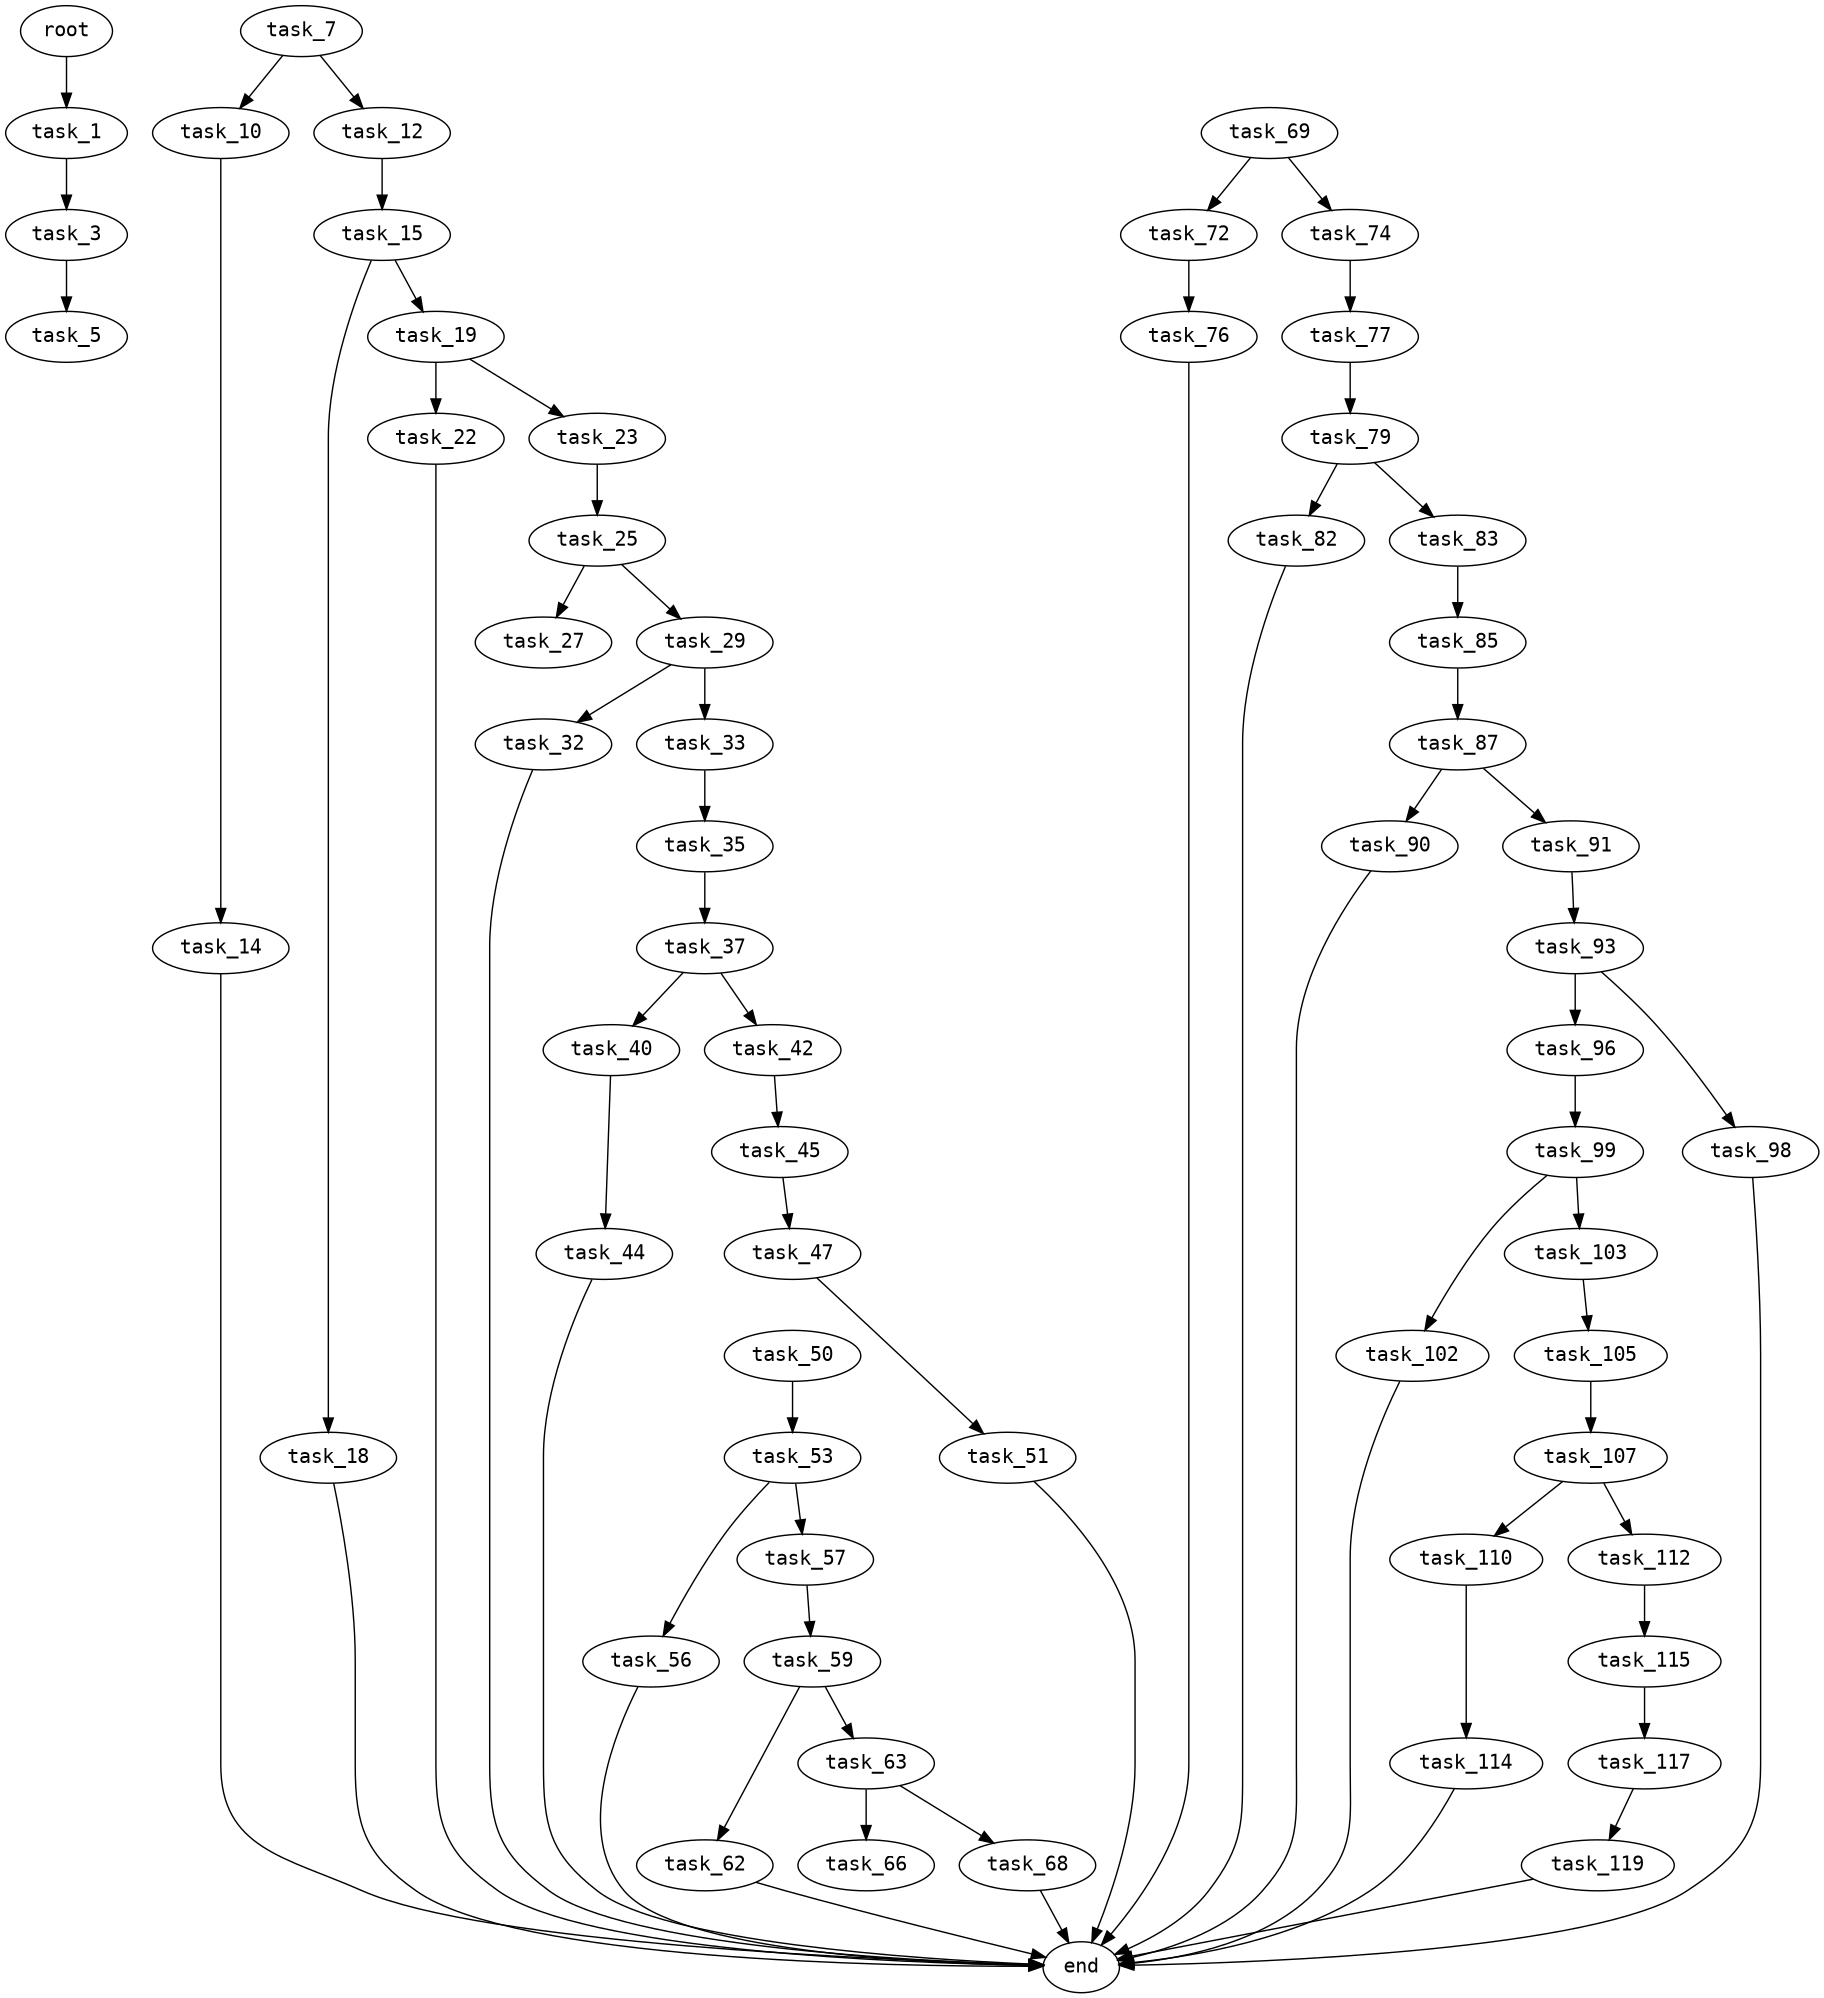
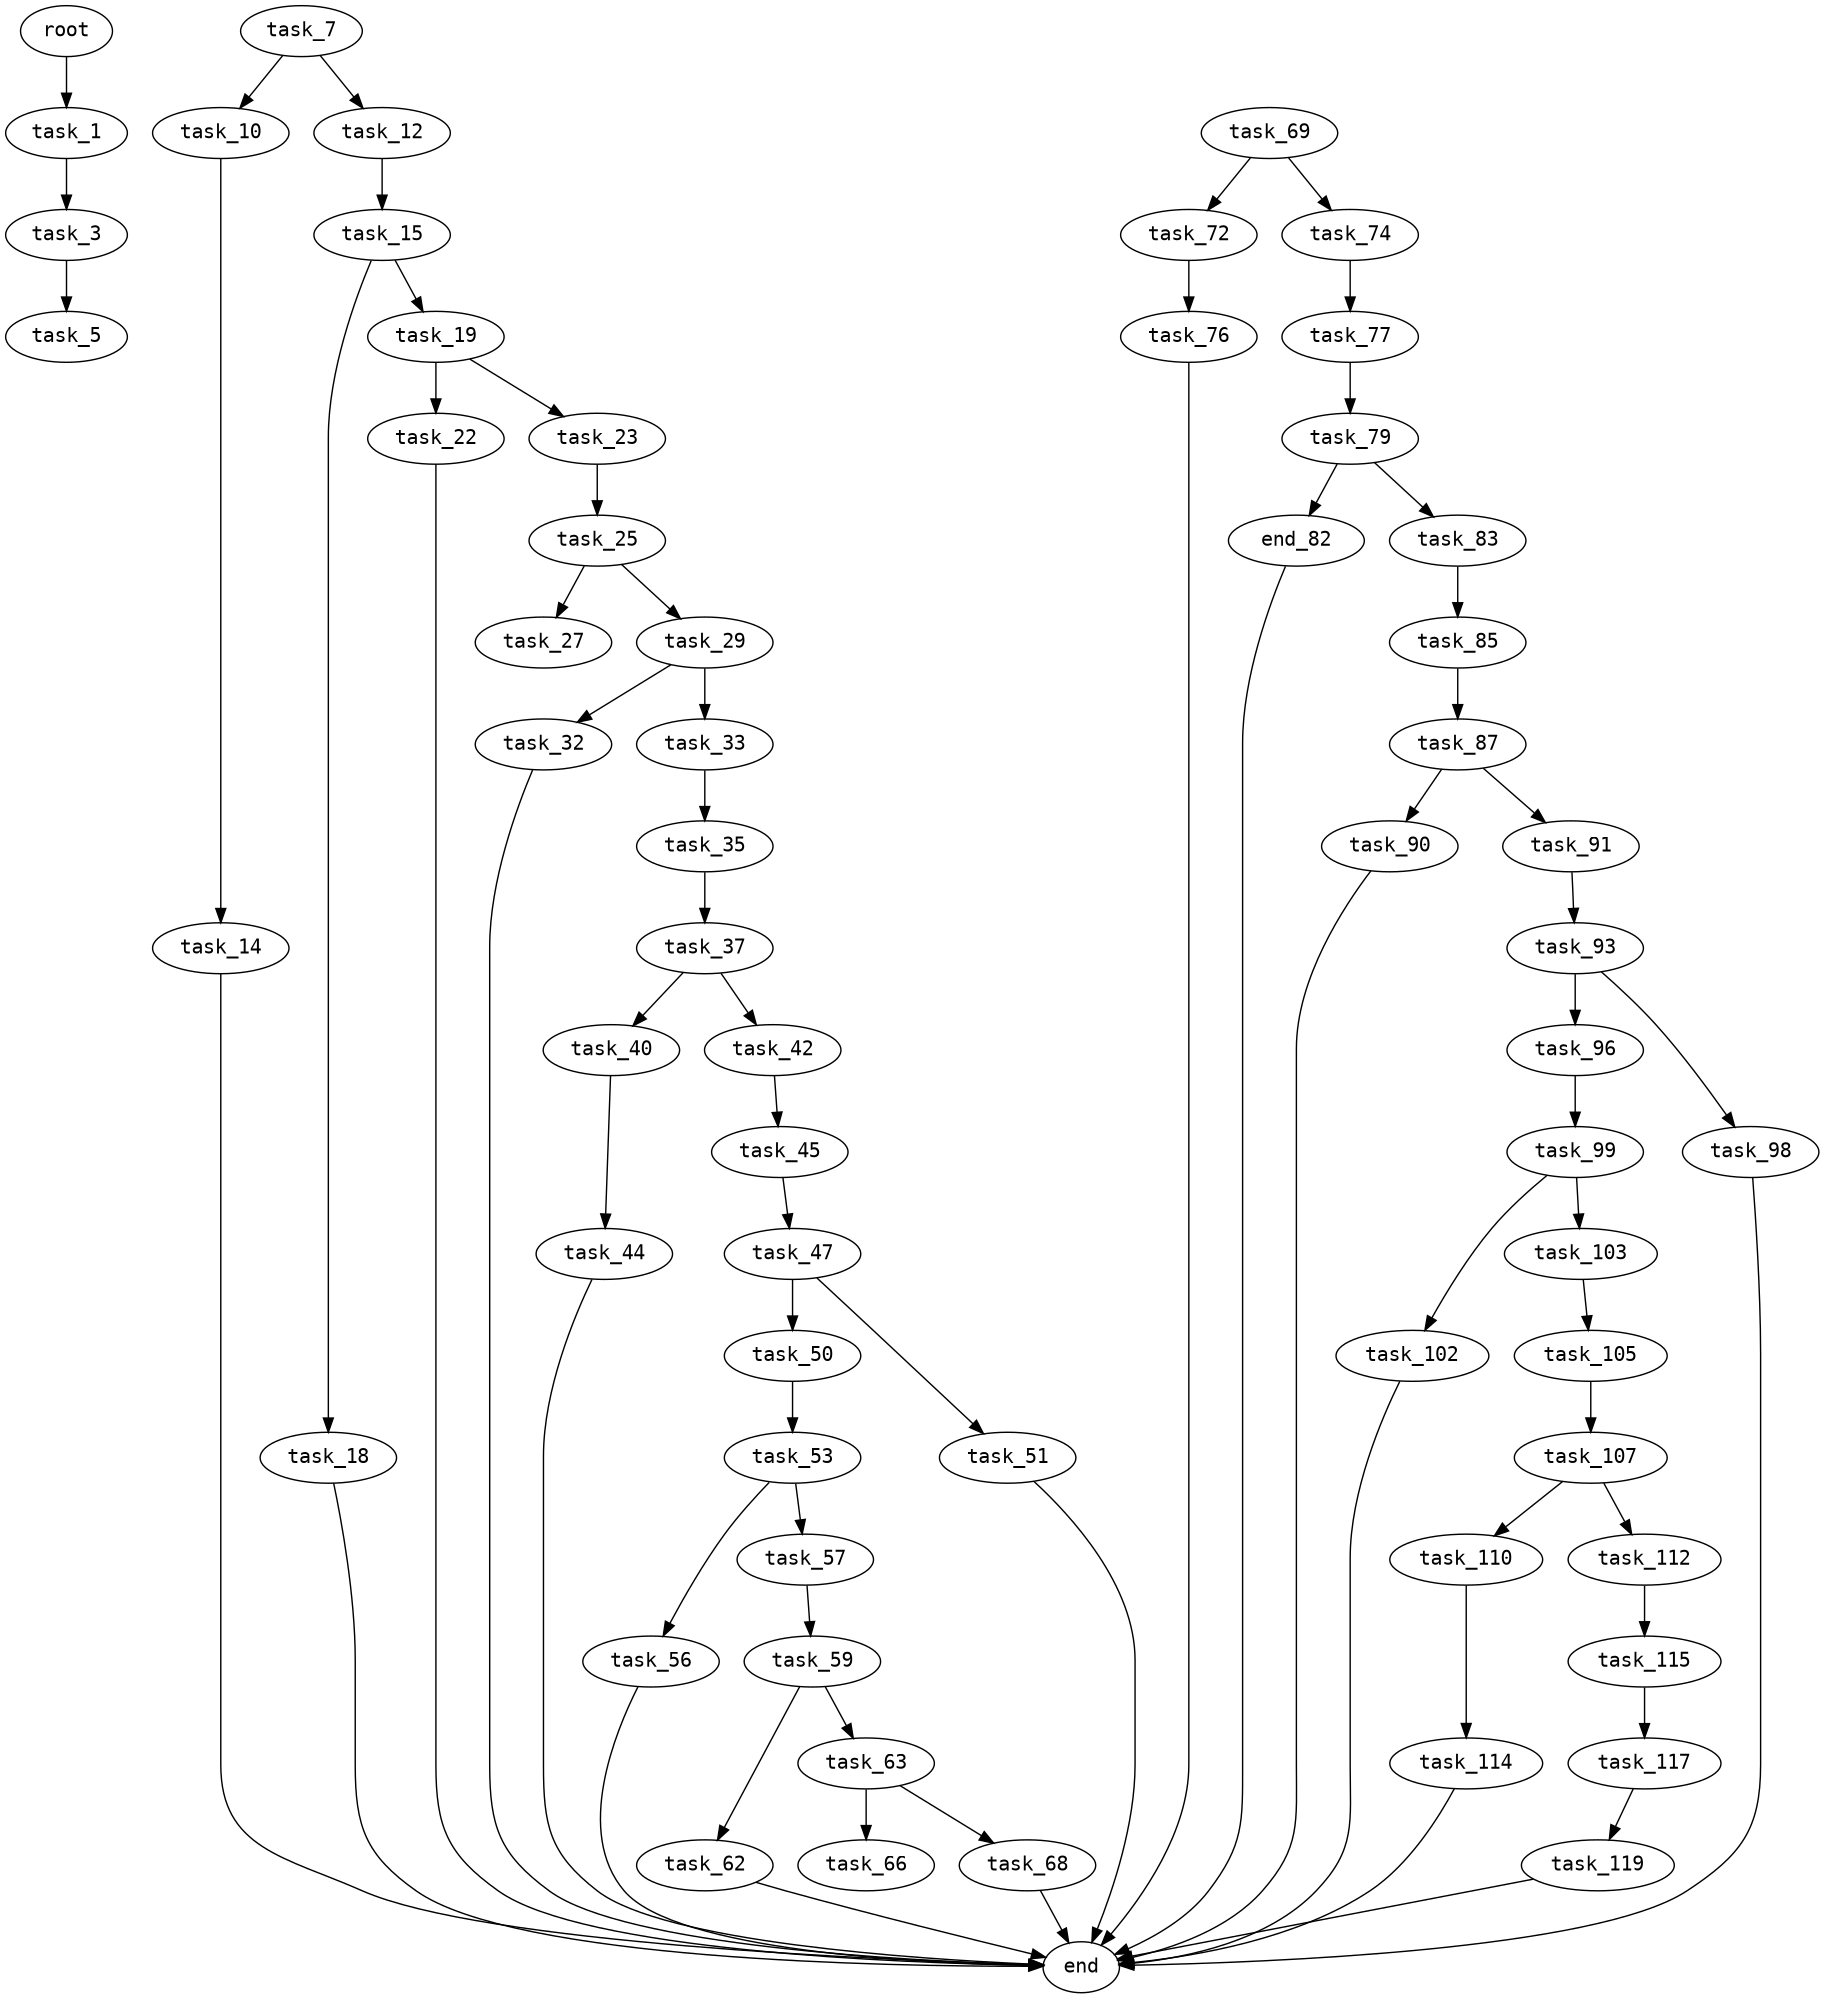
(1296, 541) -> (1296, 541)
none -> (793, 1298)
